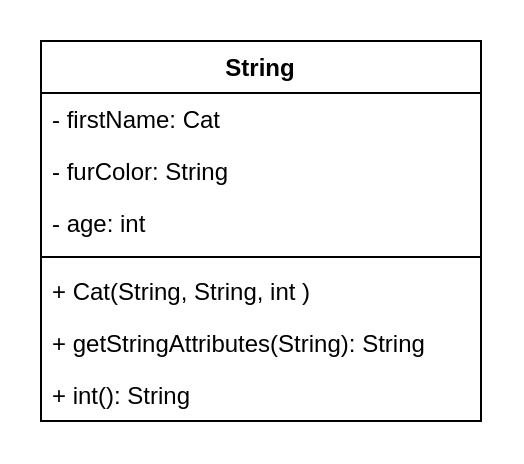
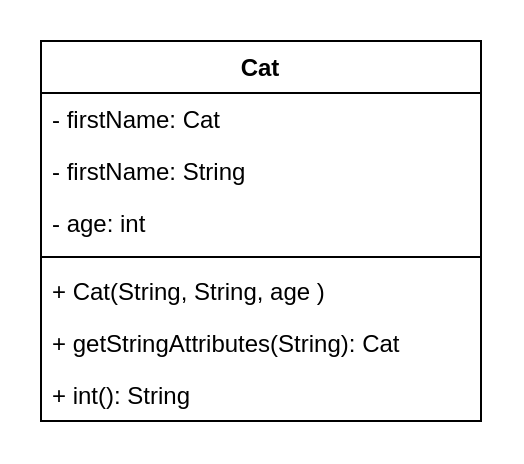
(260, 68) -> (260, 68)
(164, 172) -> (170, 172)
(215, 292) -> (218, 292)
(285, 344) -> (268, 344)
